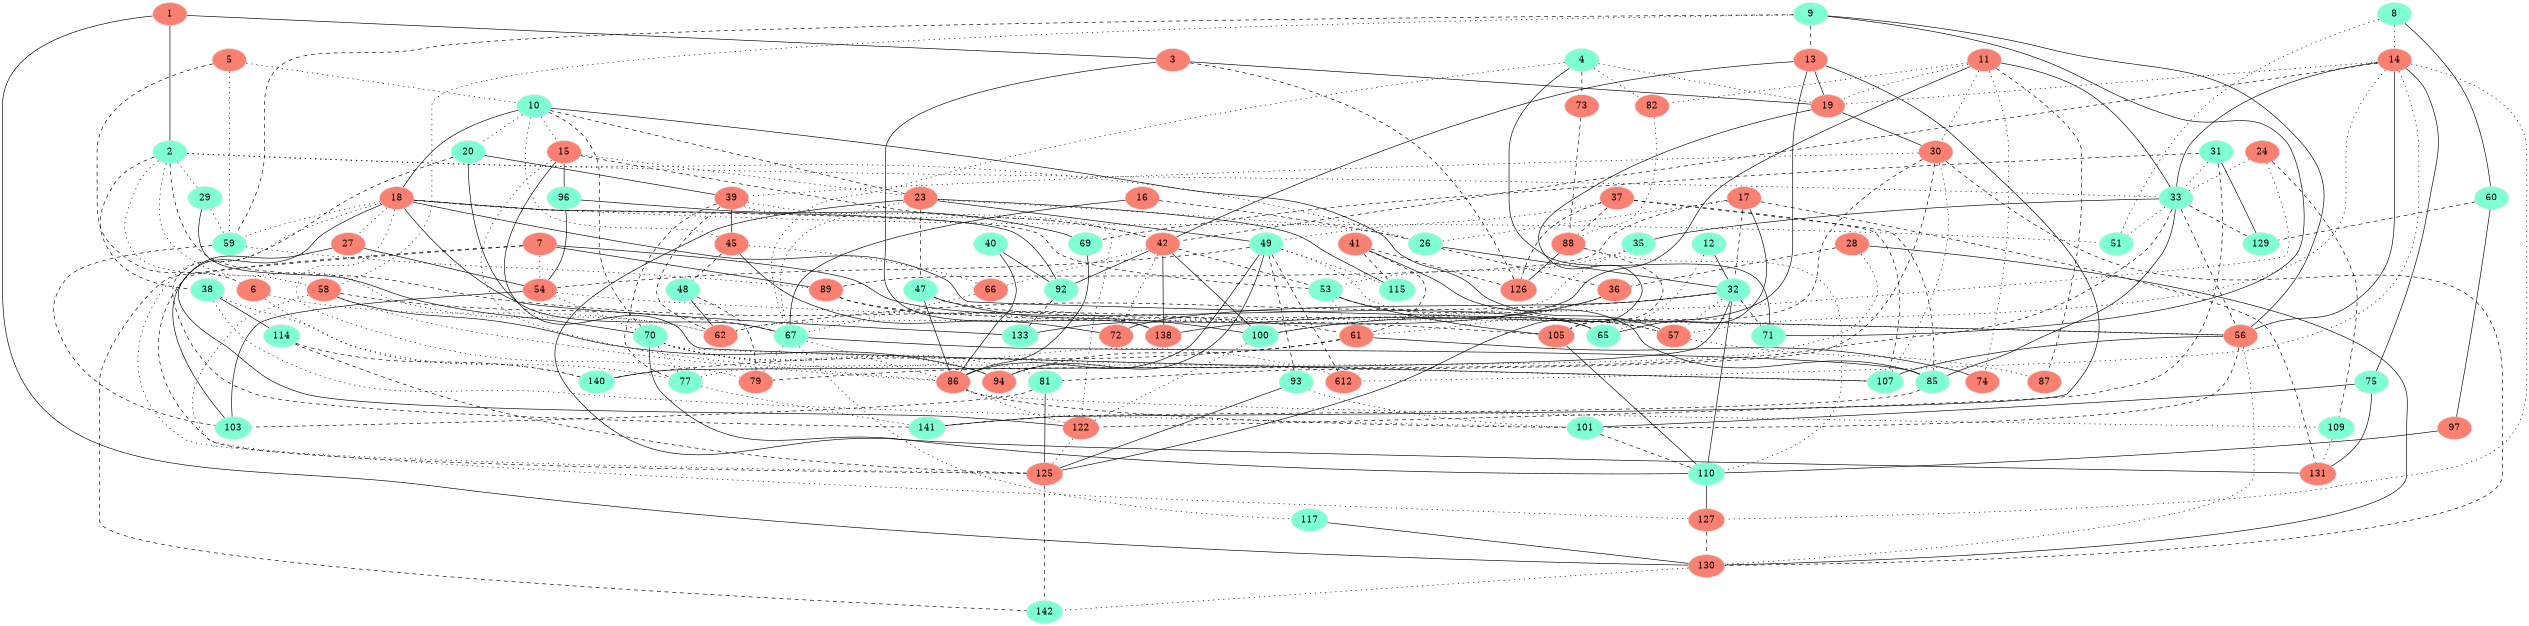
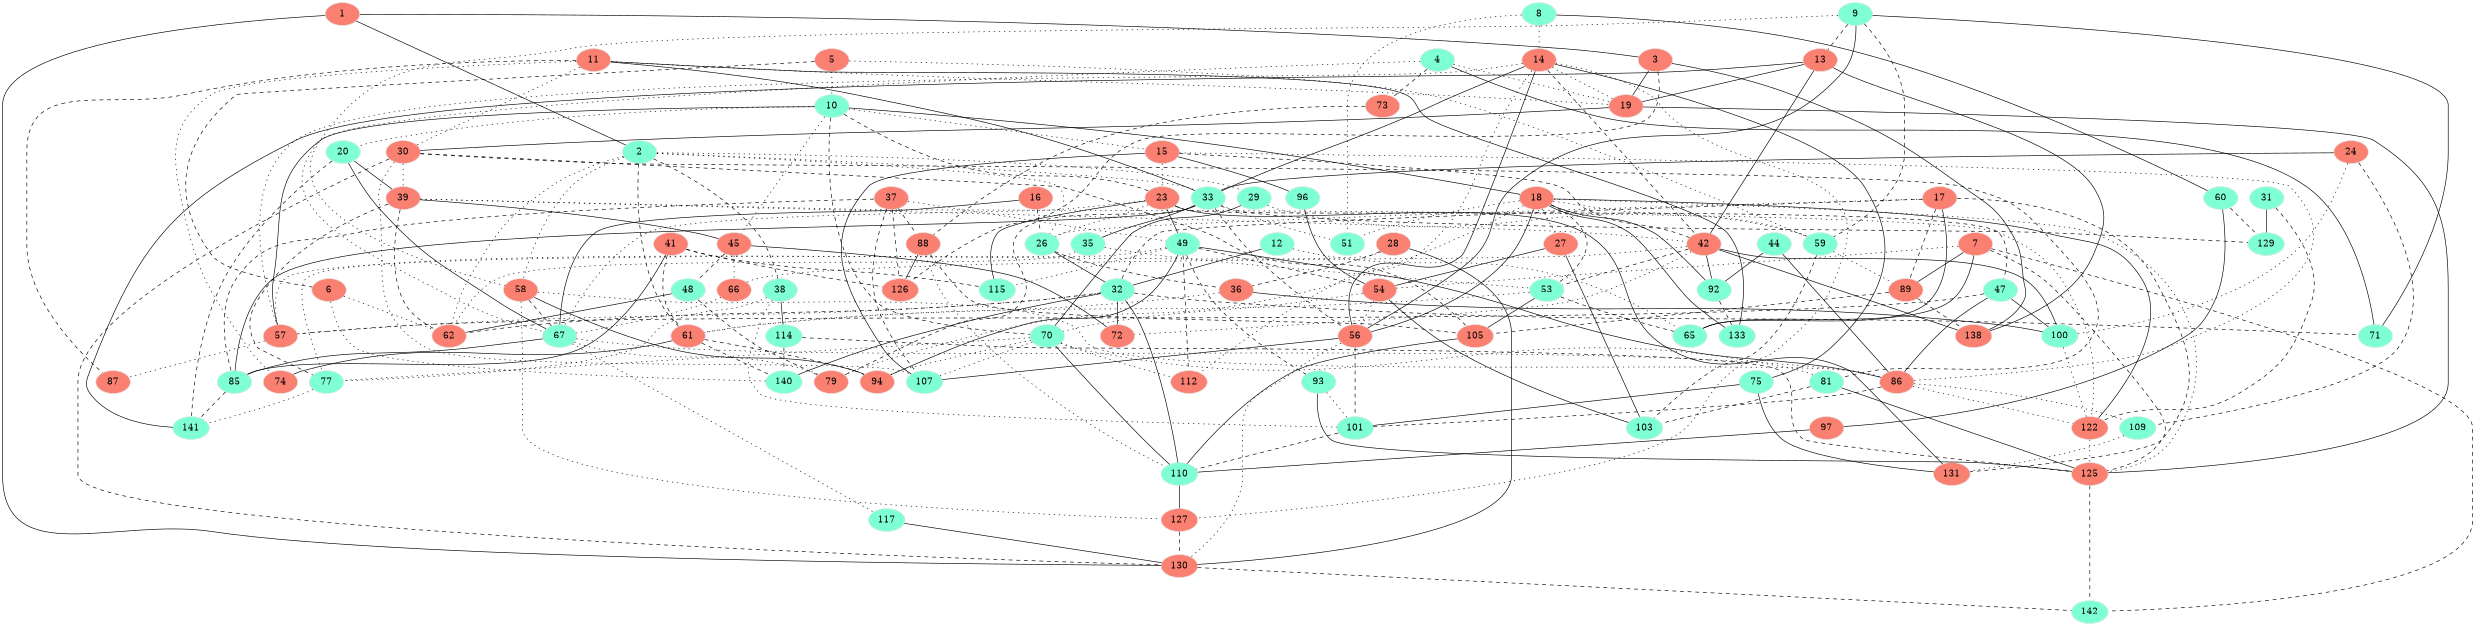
(1652, 106) -> none
(2196, 175) -> none
(2215, 177) -> (1860, 158)
(991, 244) -> (1774, 244)
(1085, 244) -> none
(1344, 382) -> (1189, 382)
(1376, 589) -> (1635, 589)
